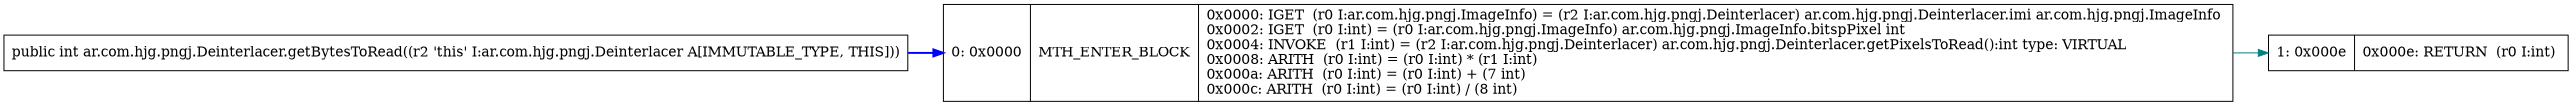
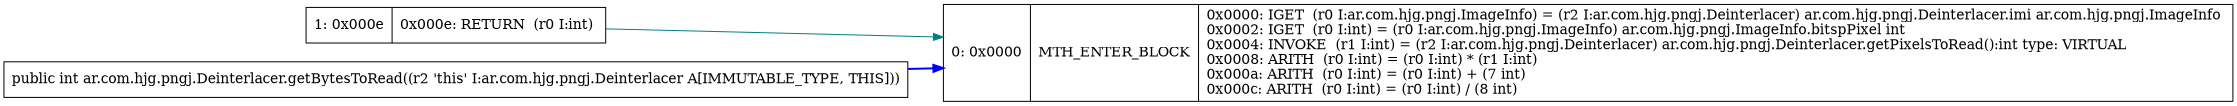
(2246, 53) -> (770, 33)
